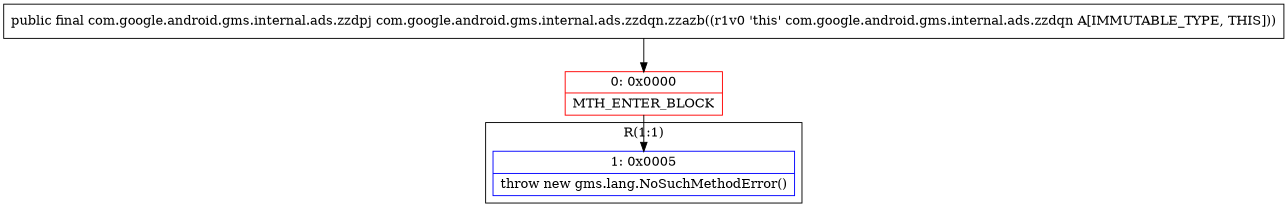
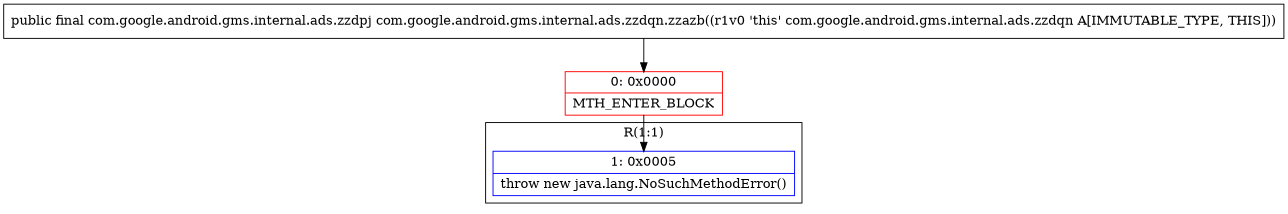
(644, 184) -> (644, 184)
